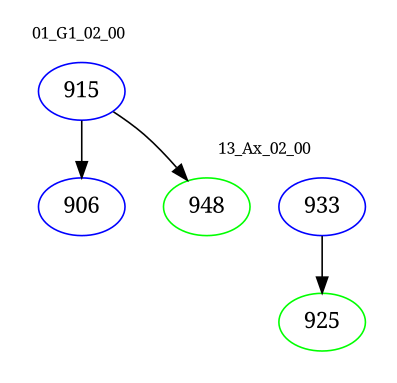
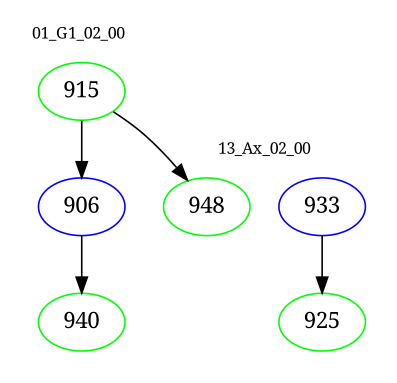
(82, 91) -> (82, 91)
none -> (82, 322)
